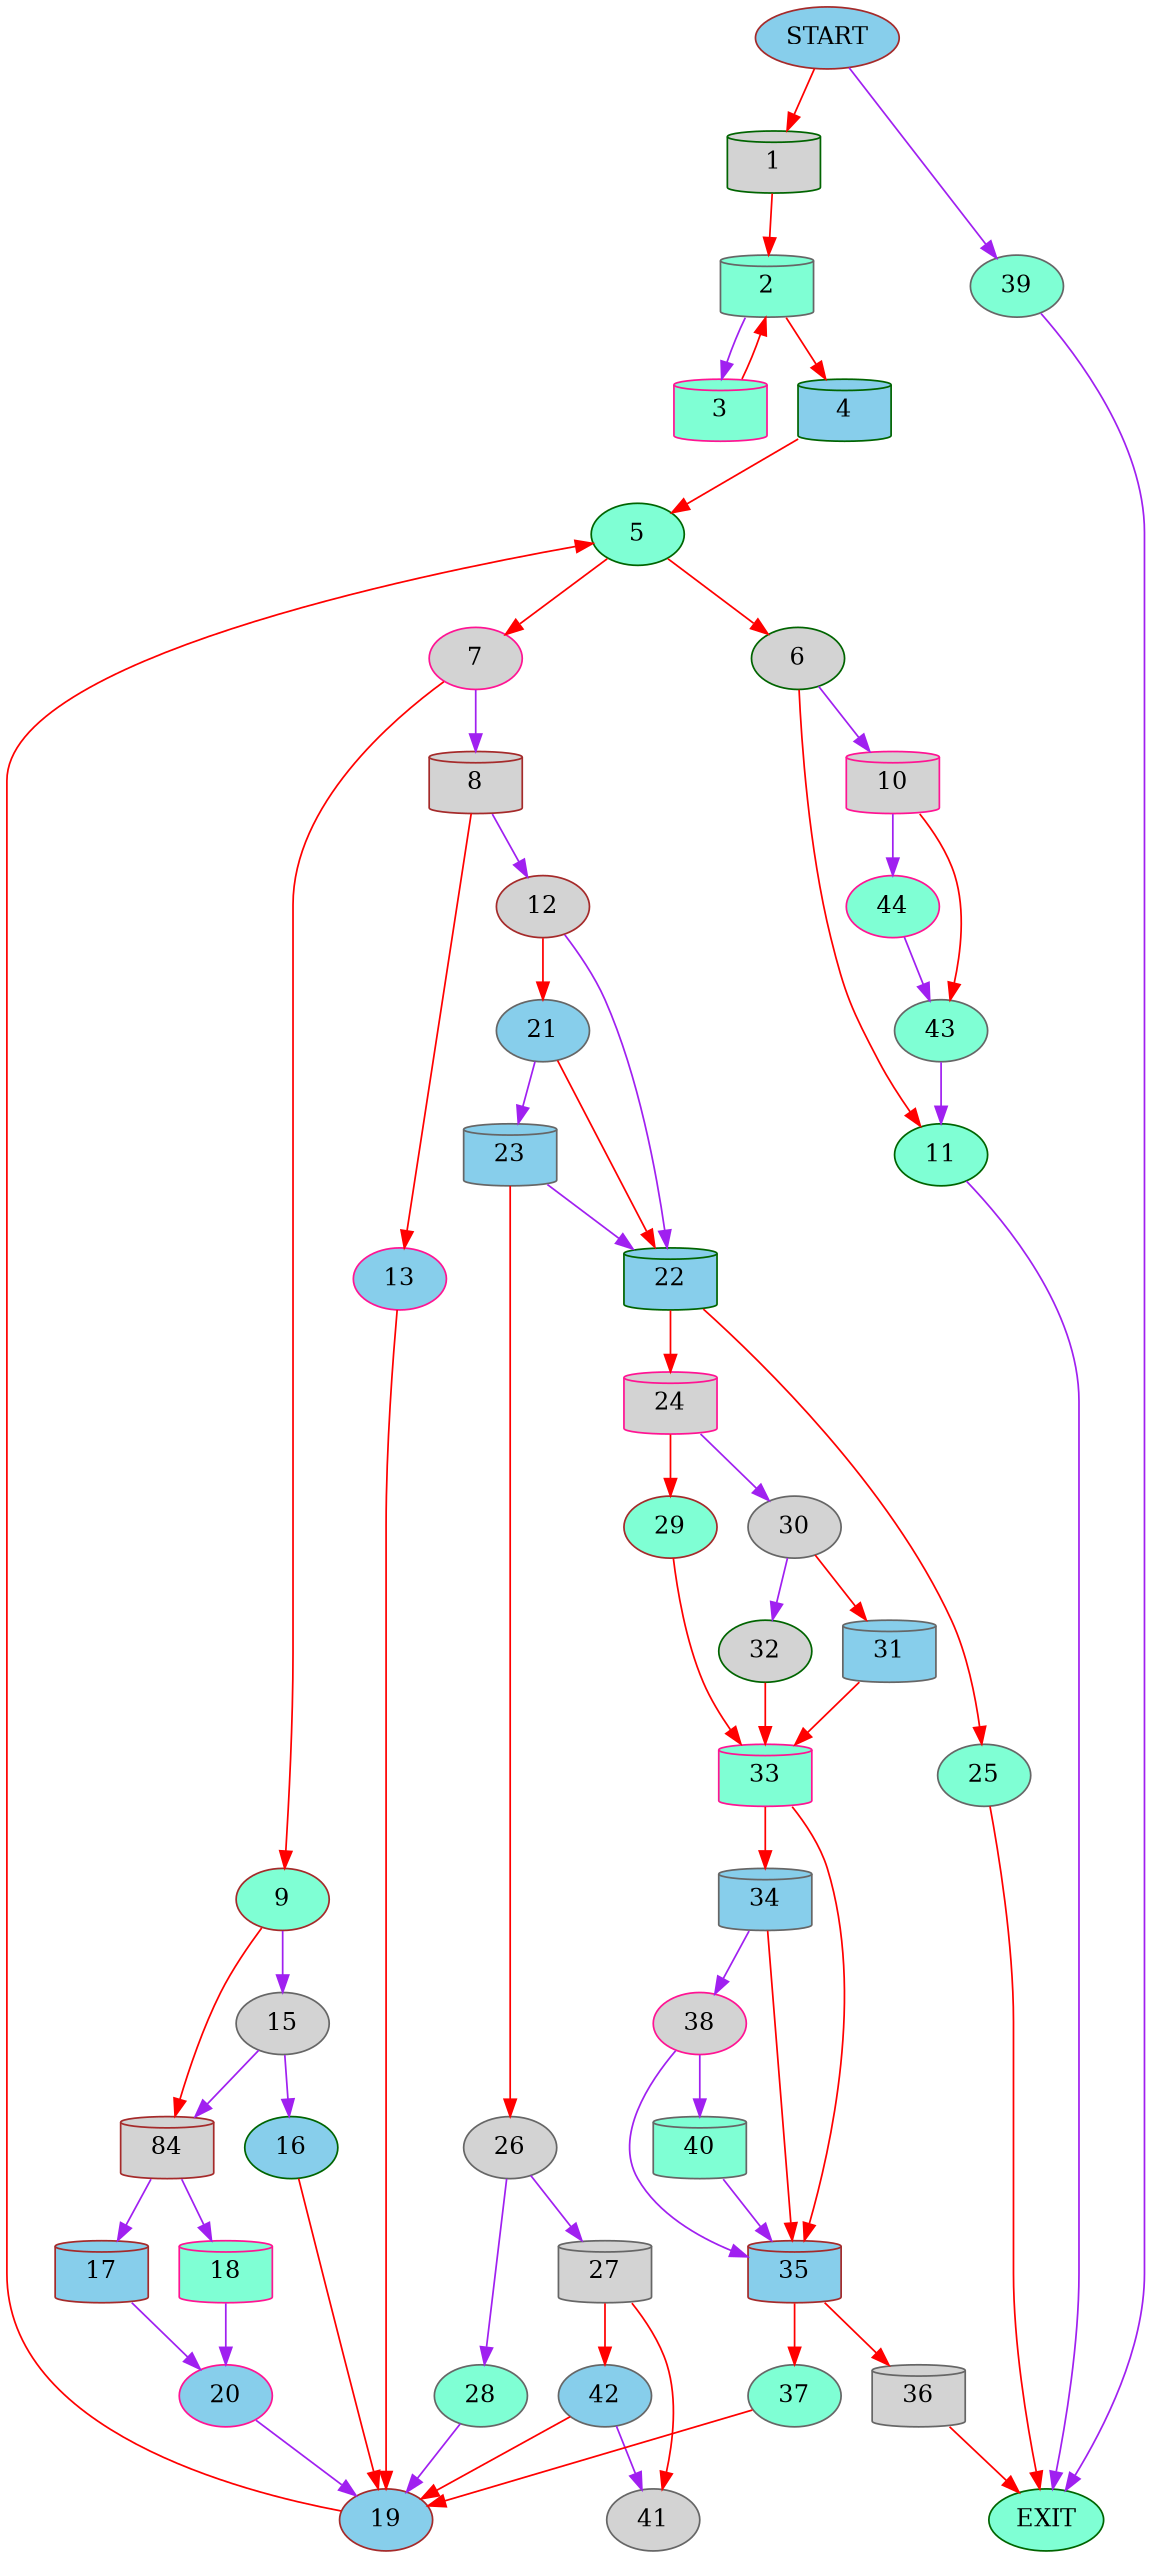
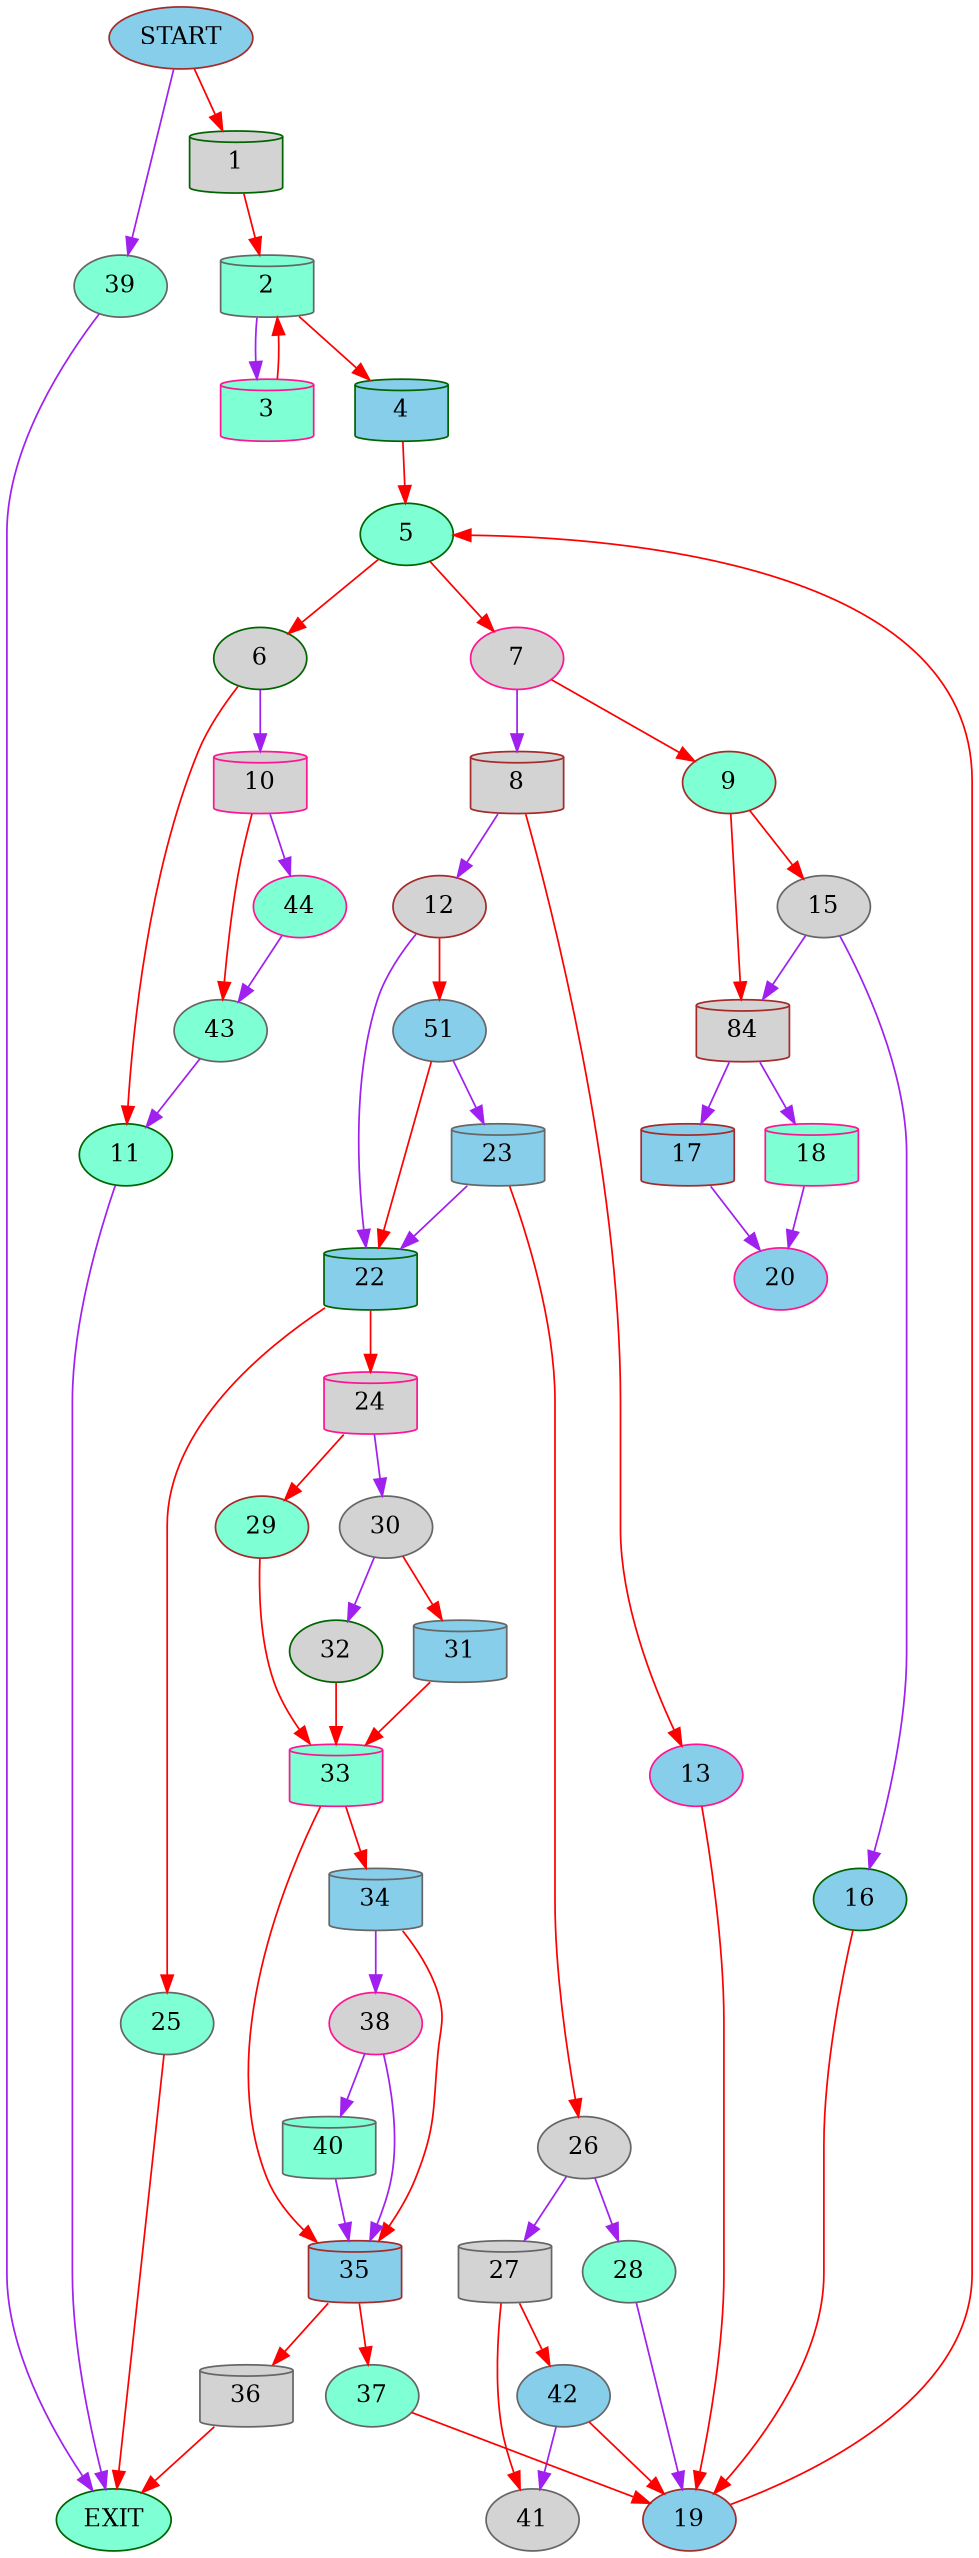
(543, 1031) -> (440, 1031)
(283, 1953) -> (771, 838)
(299, 2453) -> none
